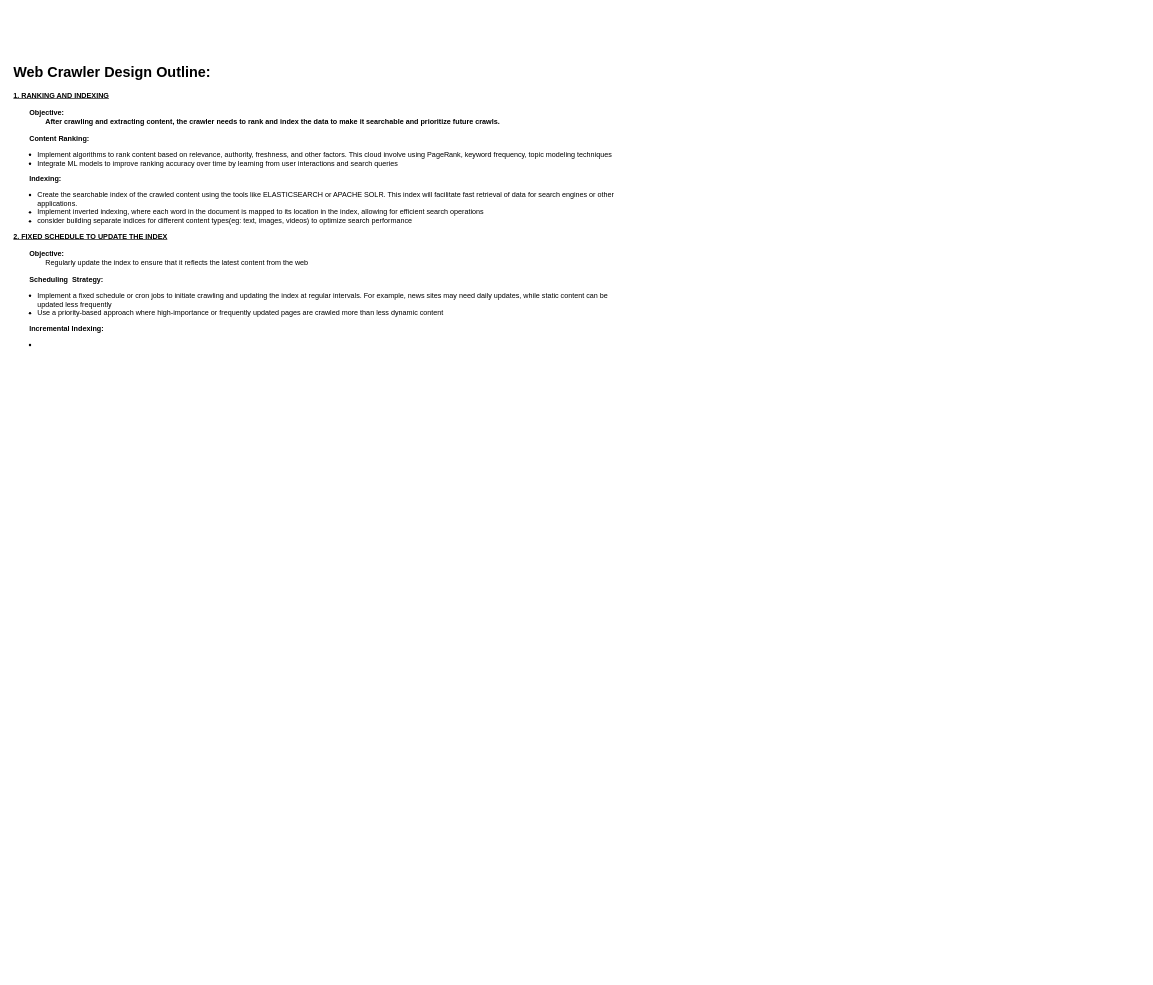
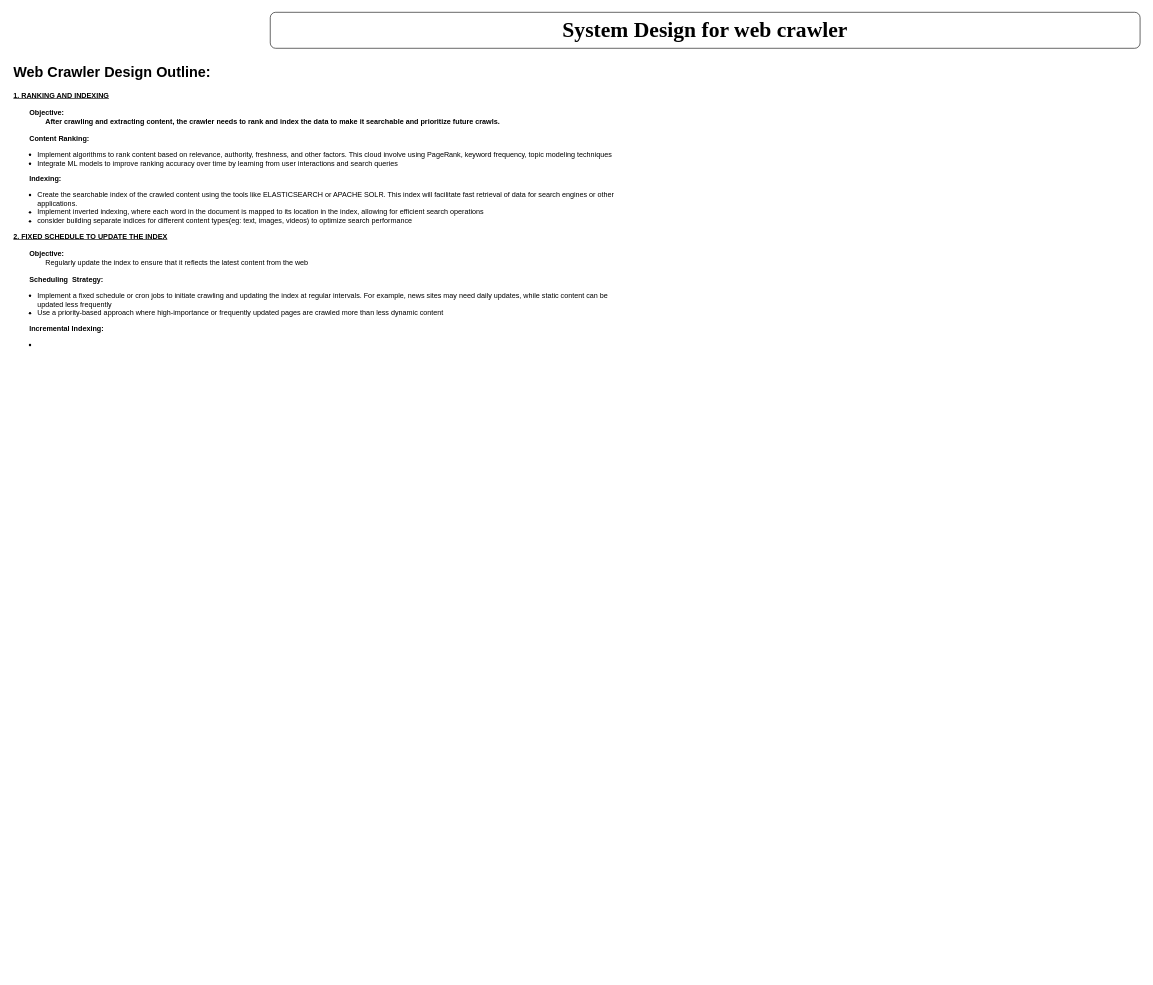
none -> (705, 30)
